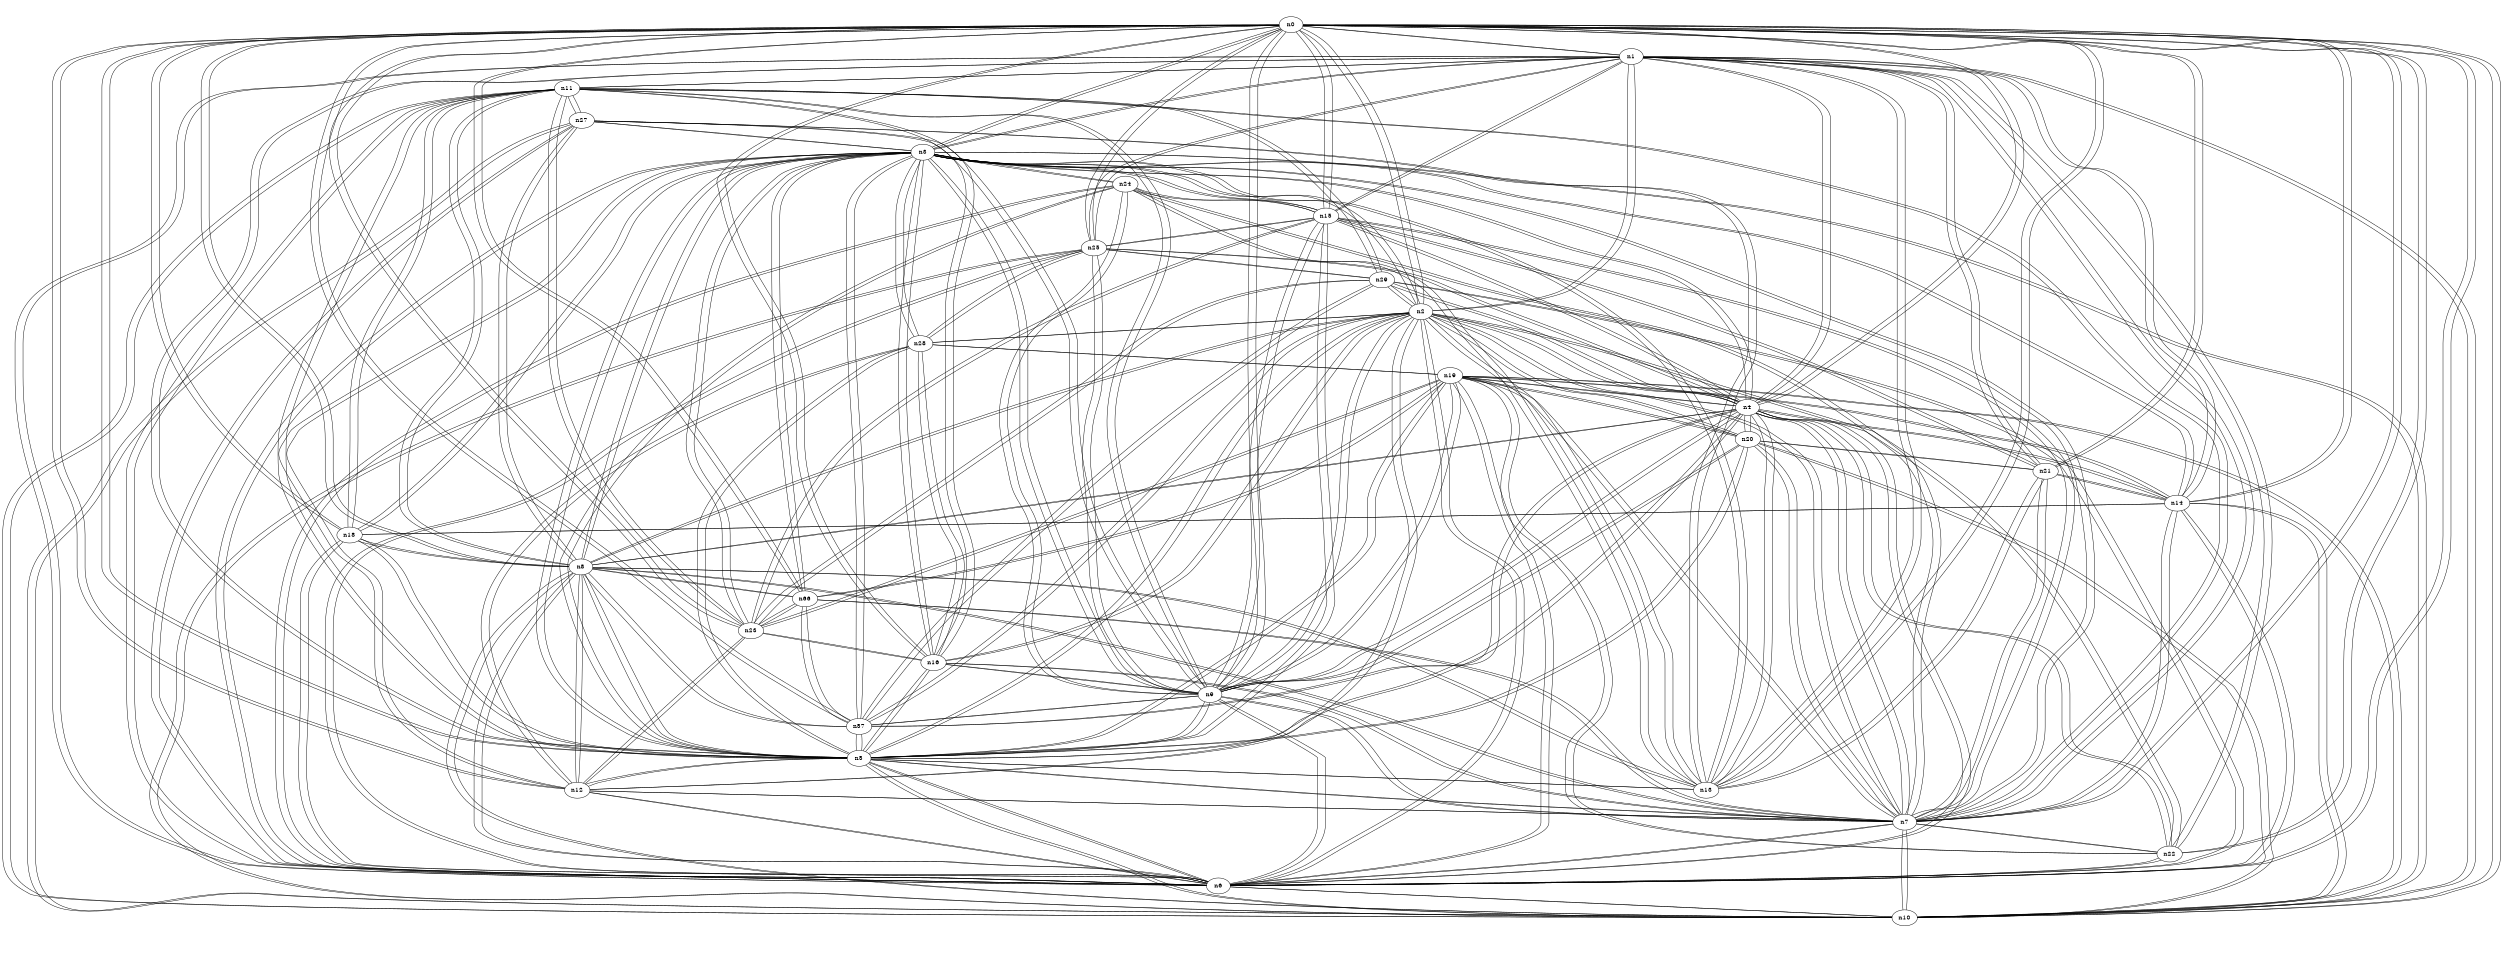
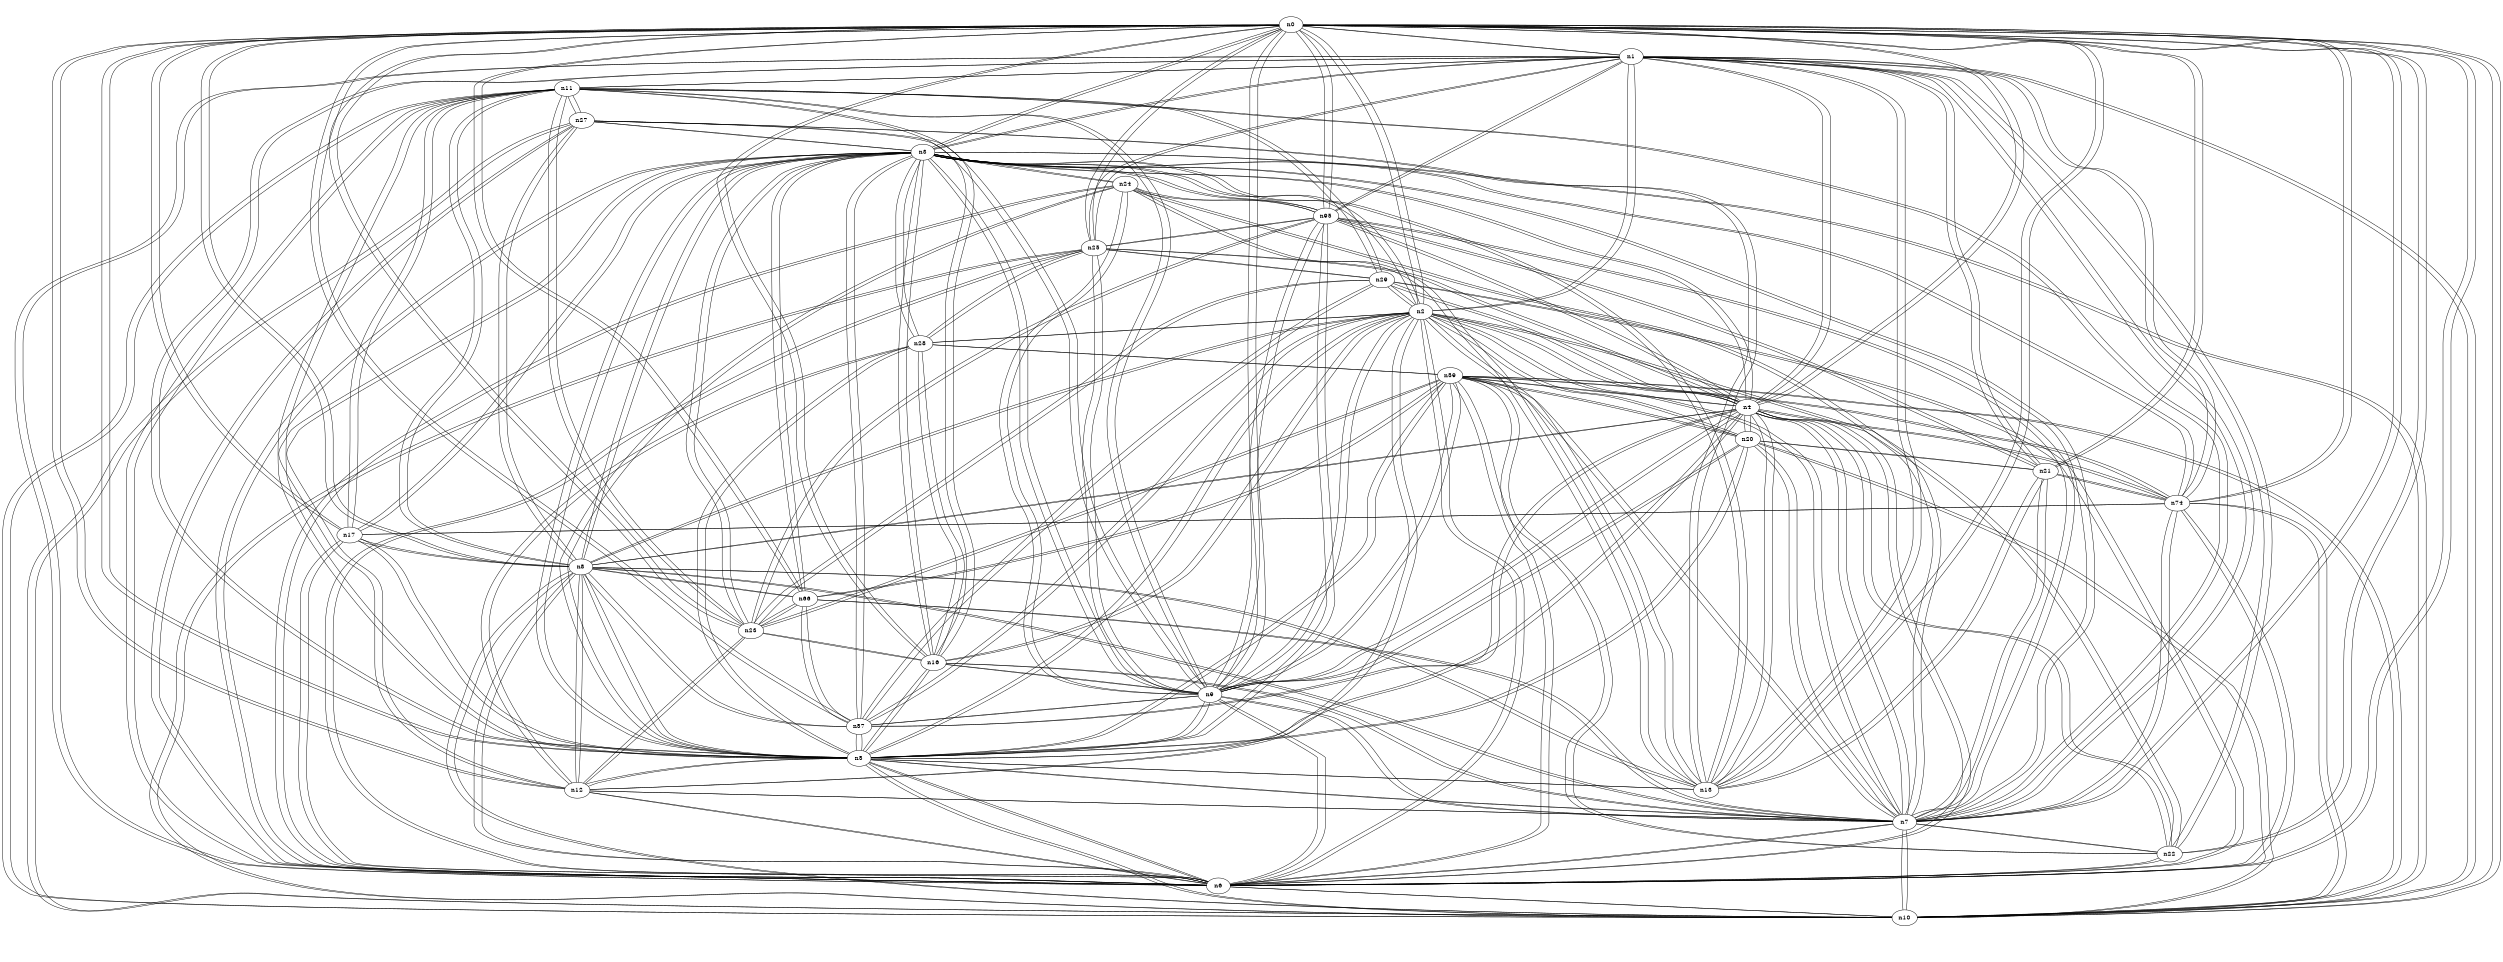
(1326, 216) -> (1326, 216)
(1450, 376) -> (1450, 376)
(2177, 503) -> (2177, 503)
(350, 535) -> (350, 535)
